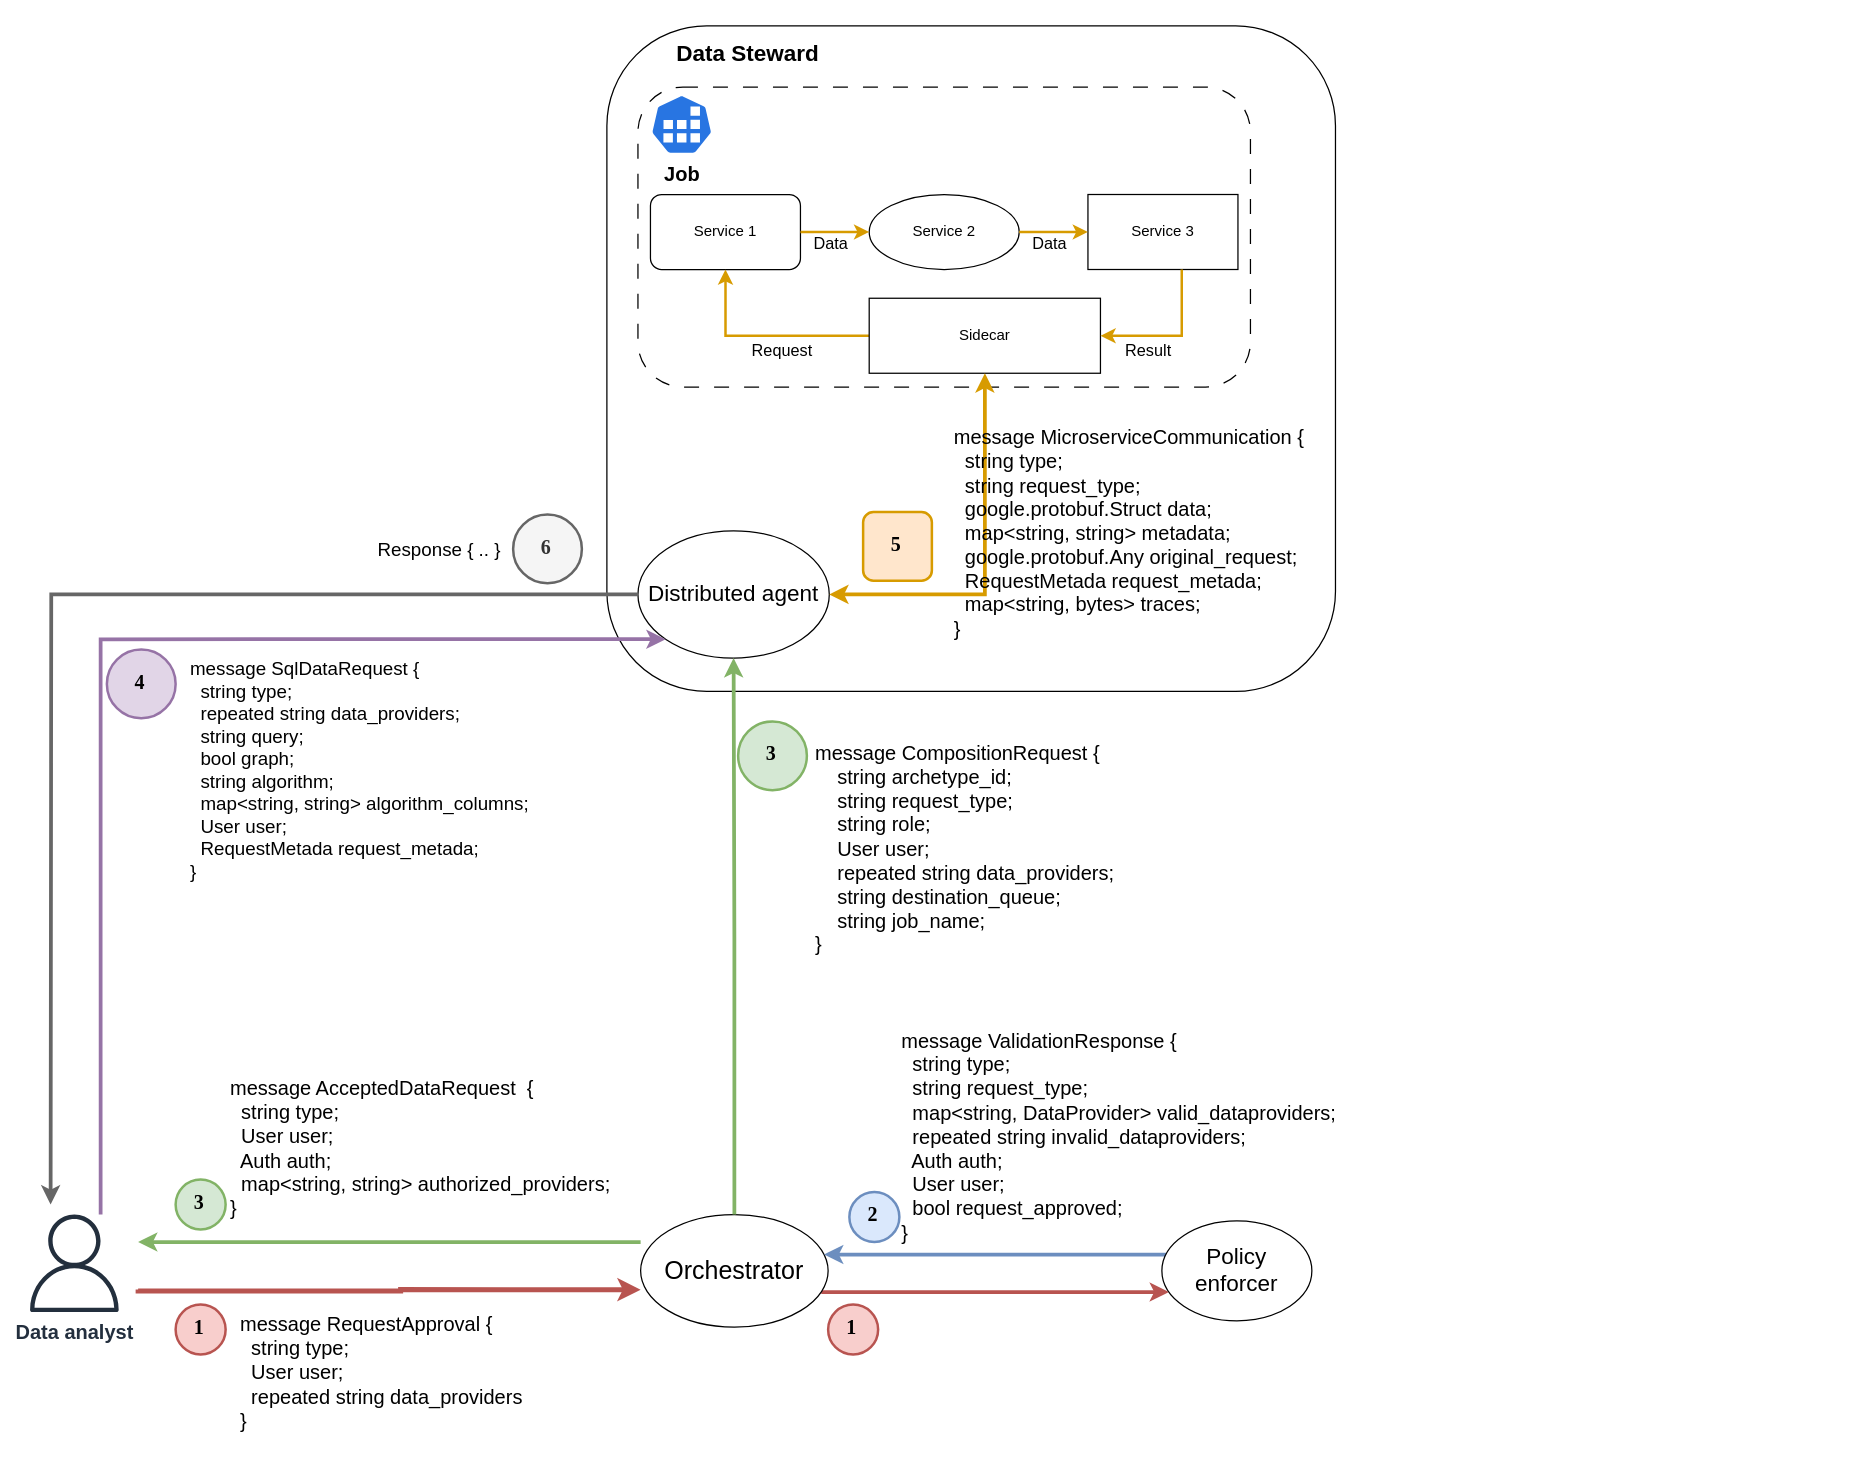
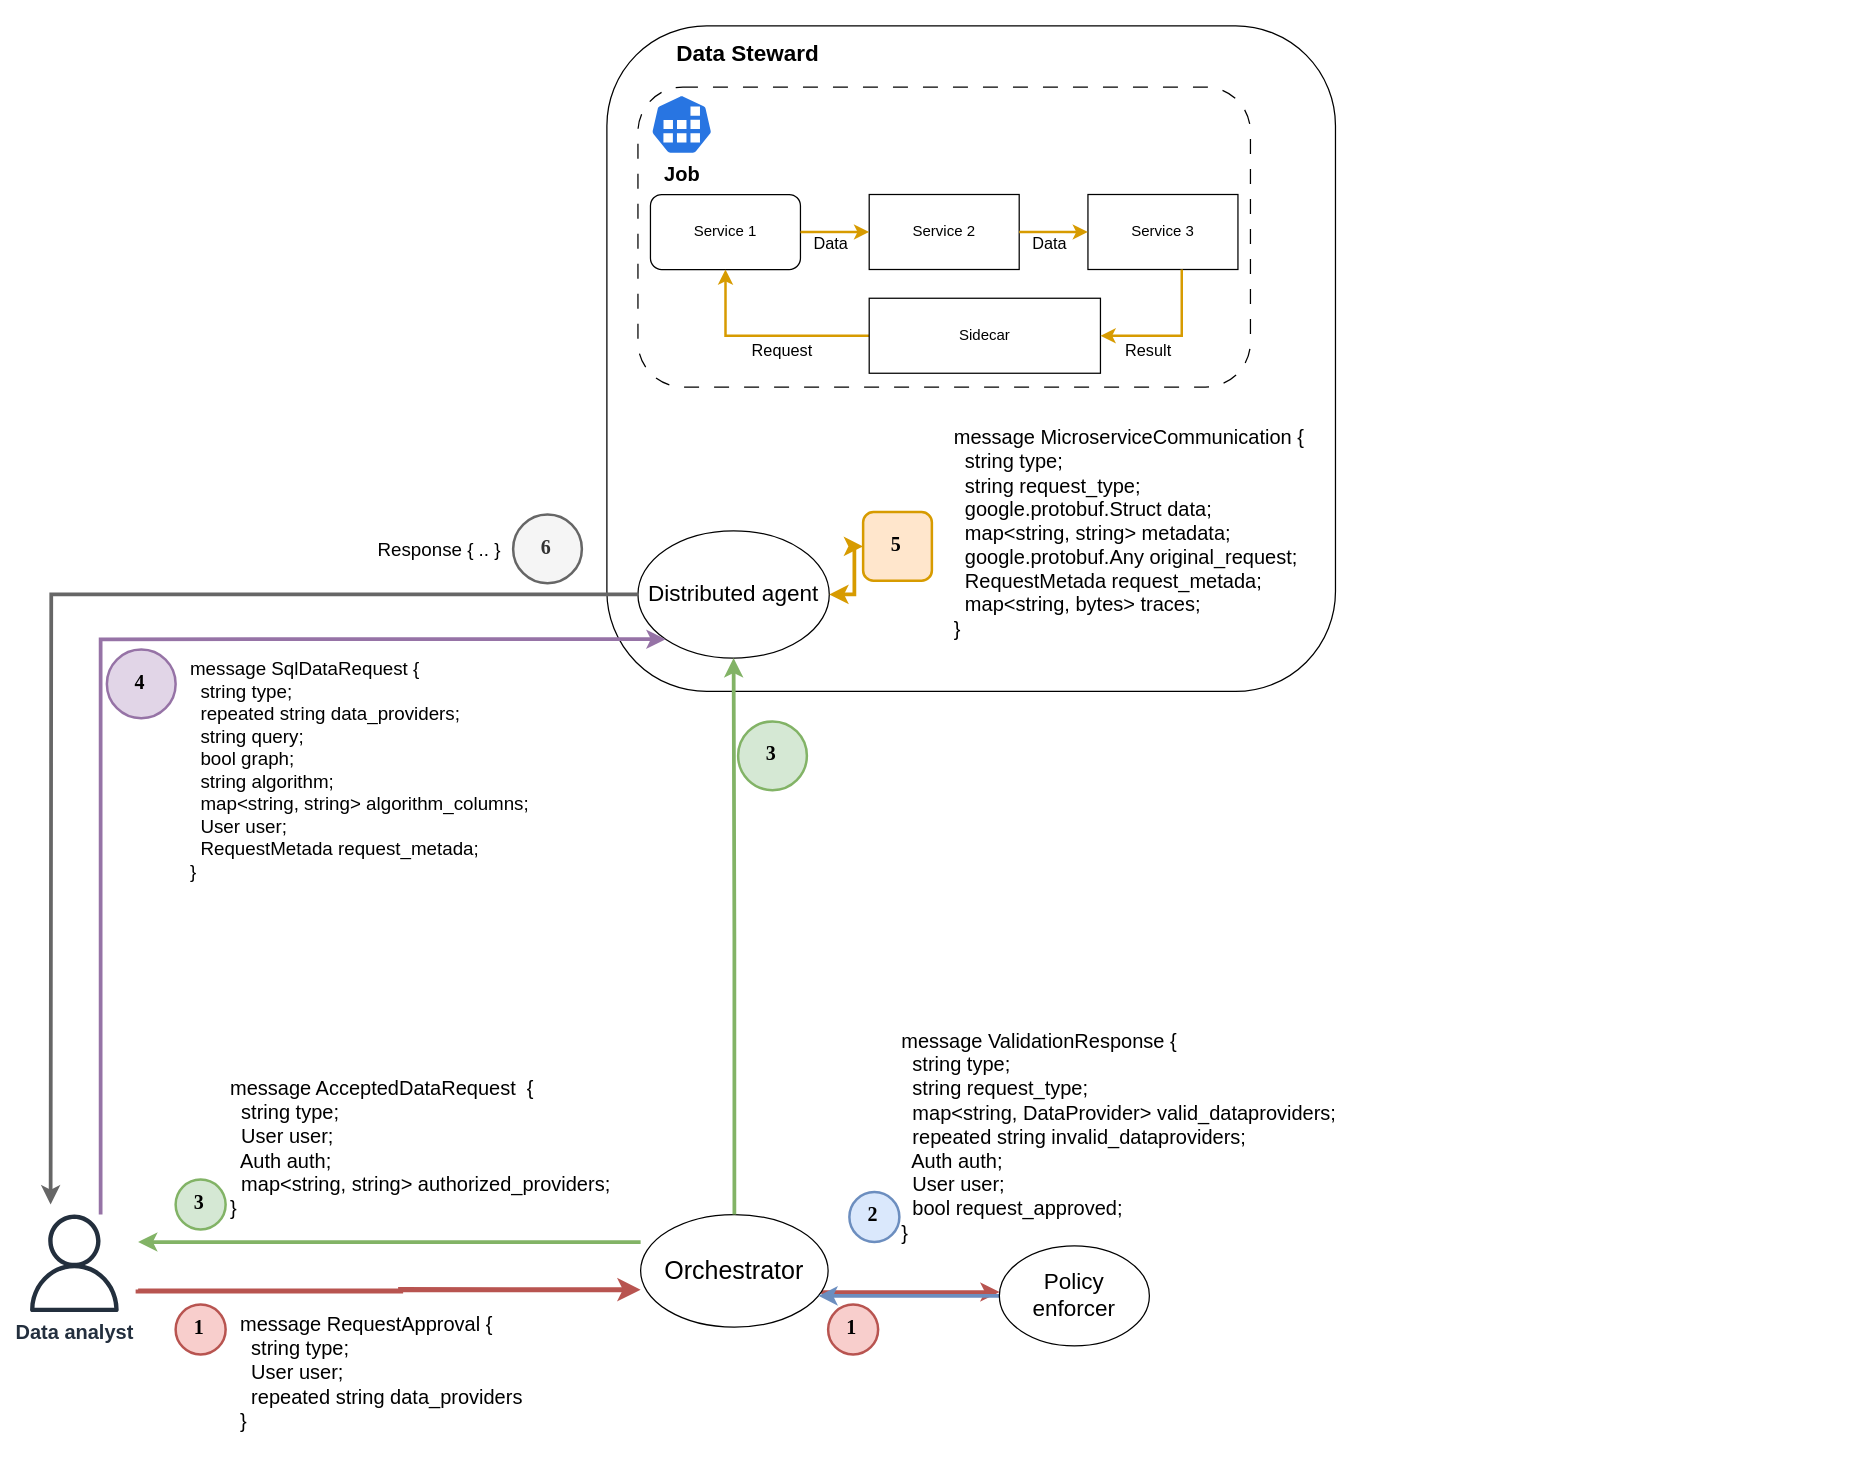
(944, 232) -> (944, 232)
(985, 555) -> (854, 569)
(976, 836) -> none
(1237, 1271) -> (1074, 1296)
